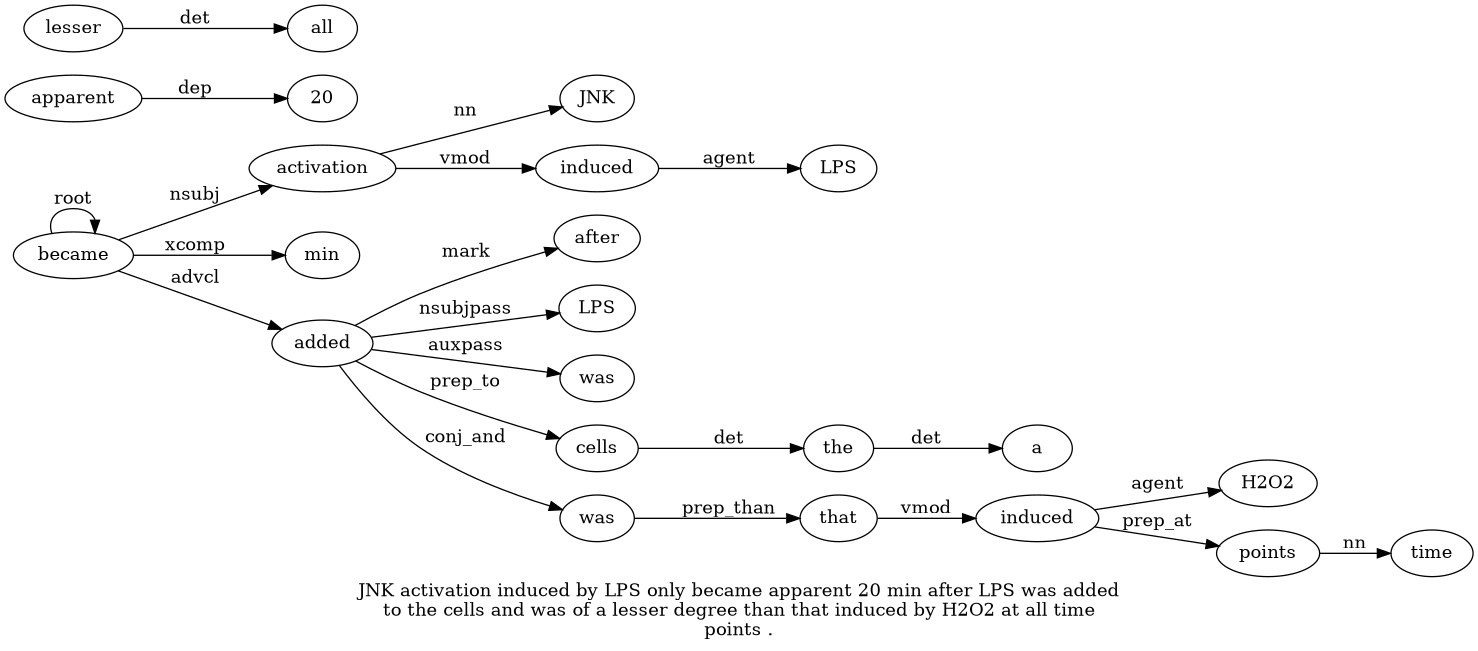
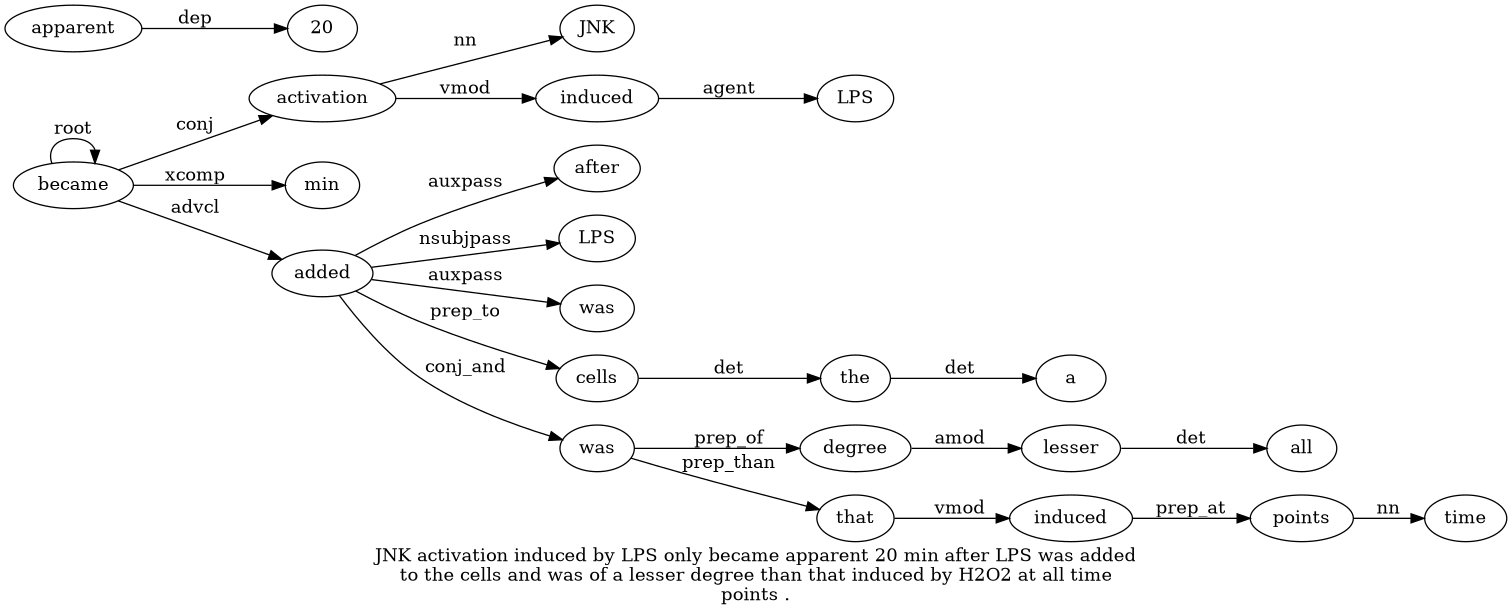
(195, 195) -> (195, 125)
(466, 252) -> (466, 182)
none -> (855, 448)
(1268, 483) -> none
